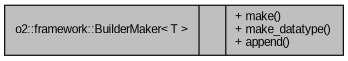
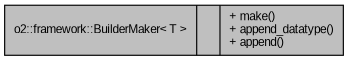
(283, 30) -> (282, 30)
